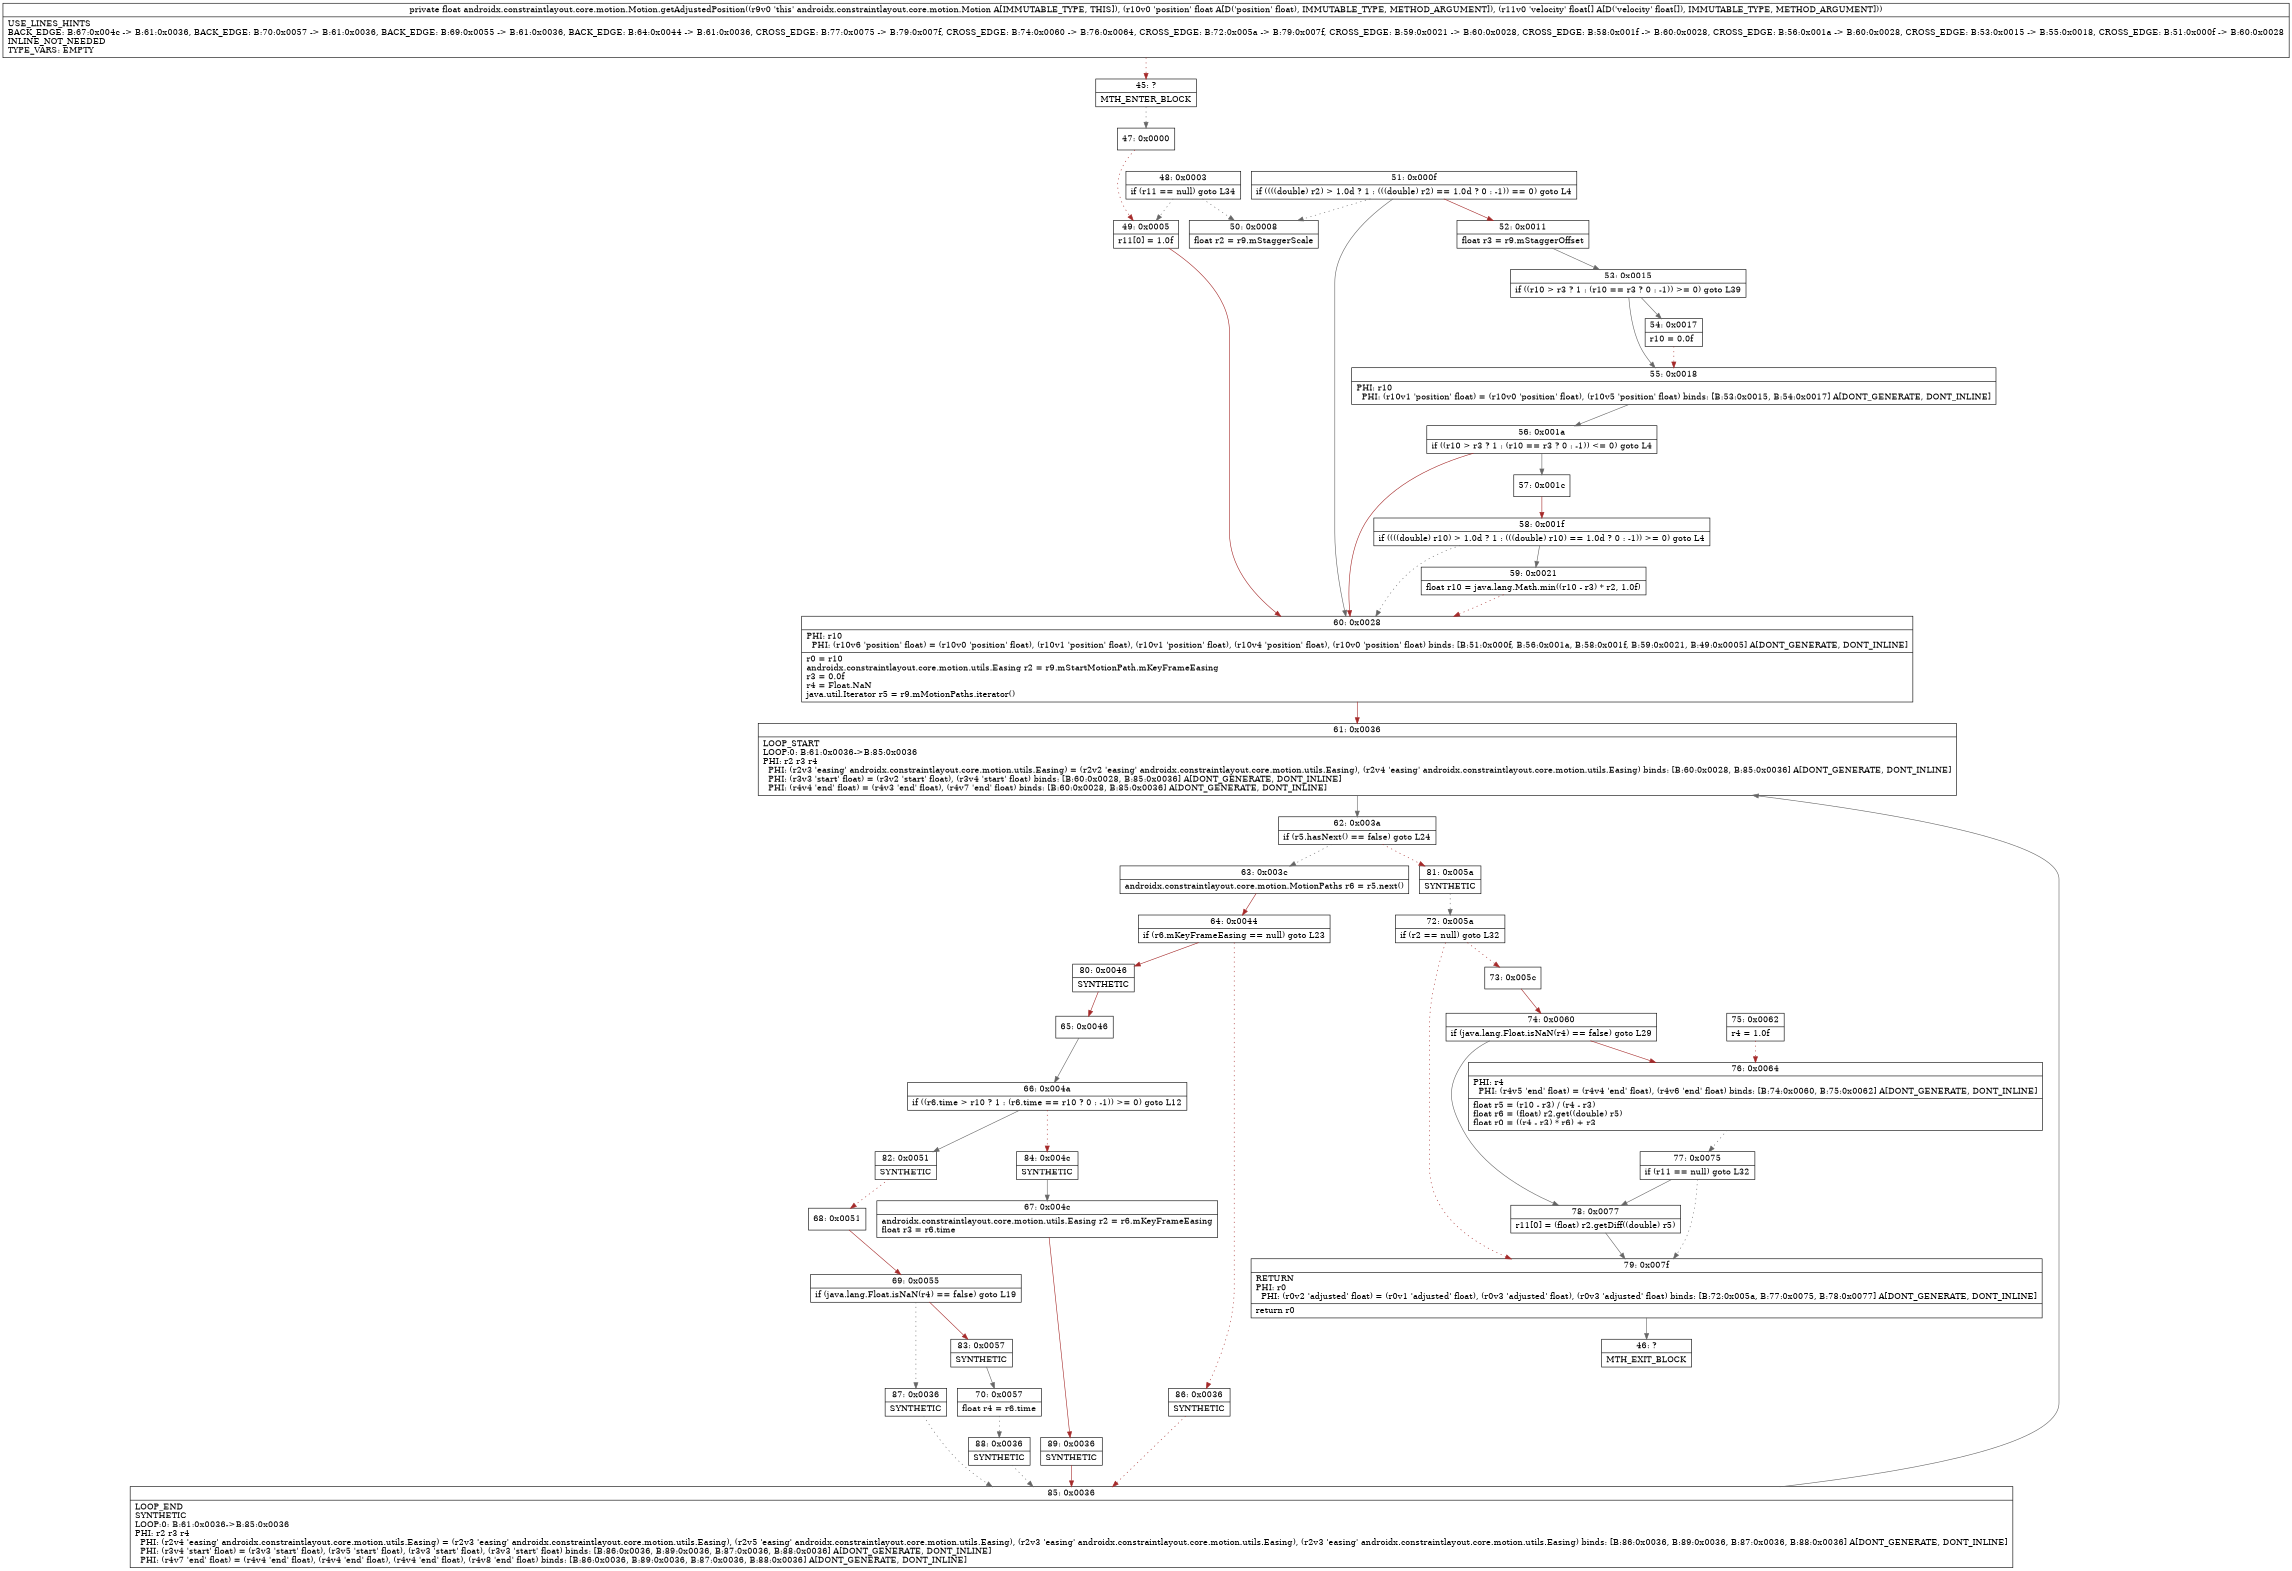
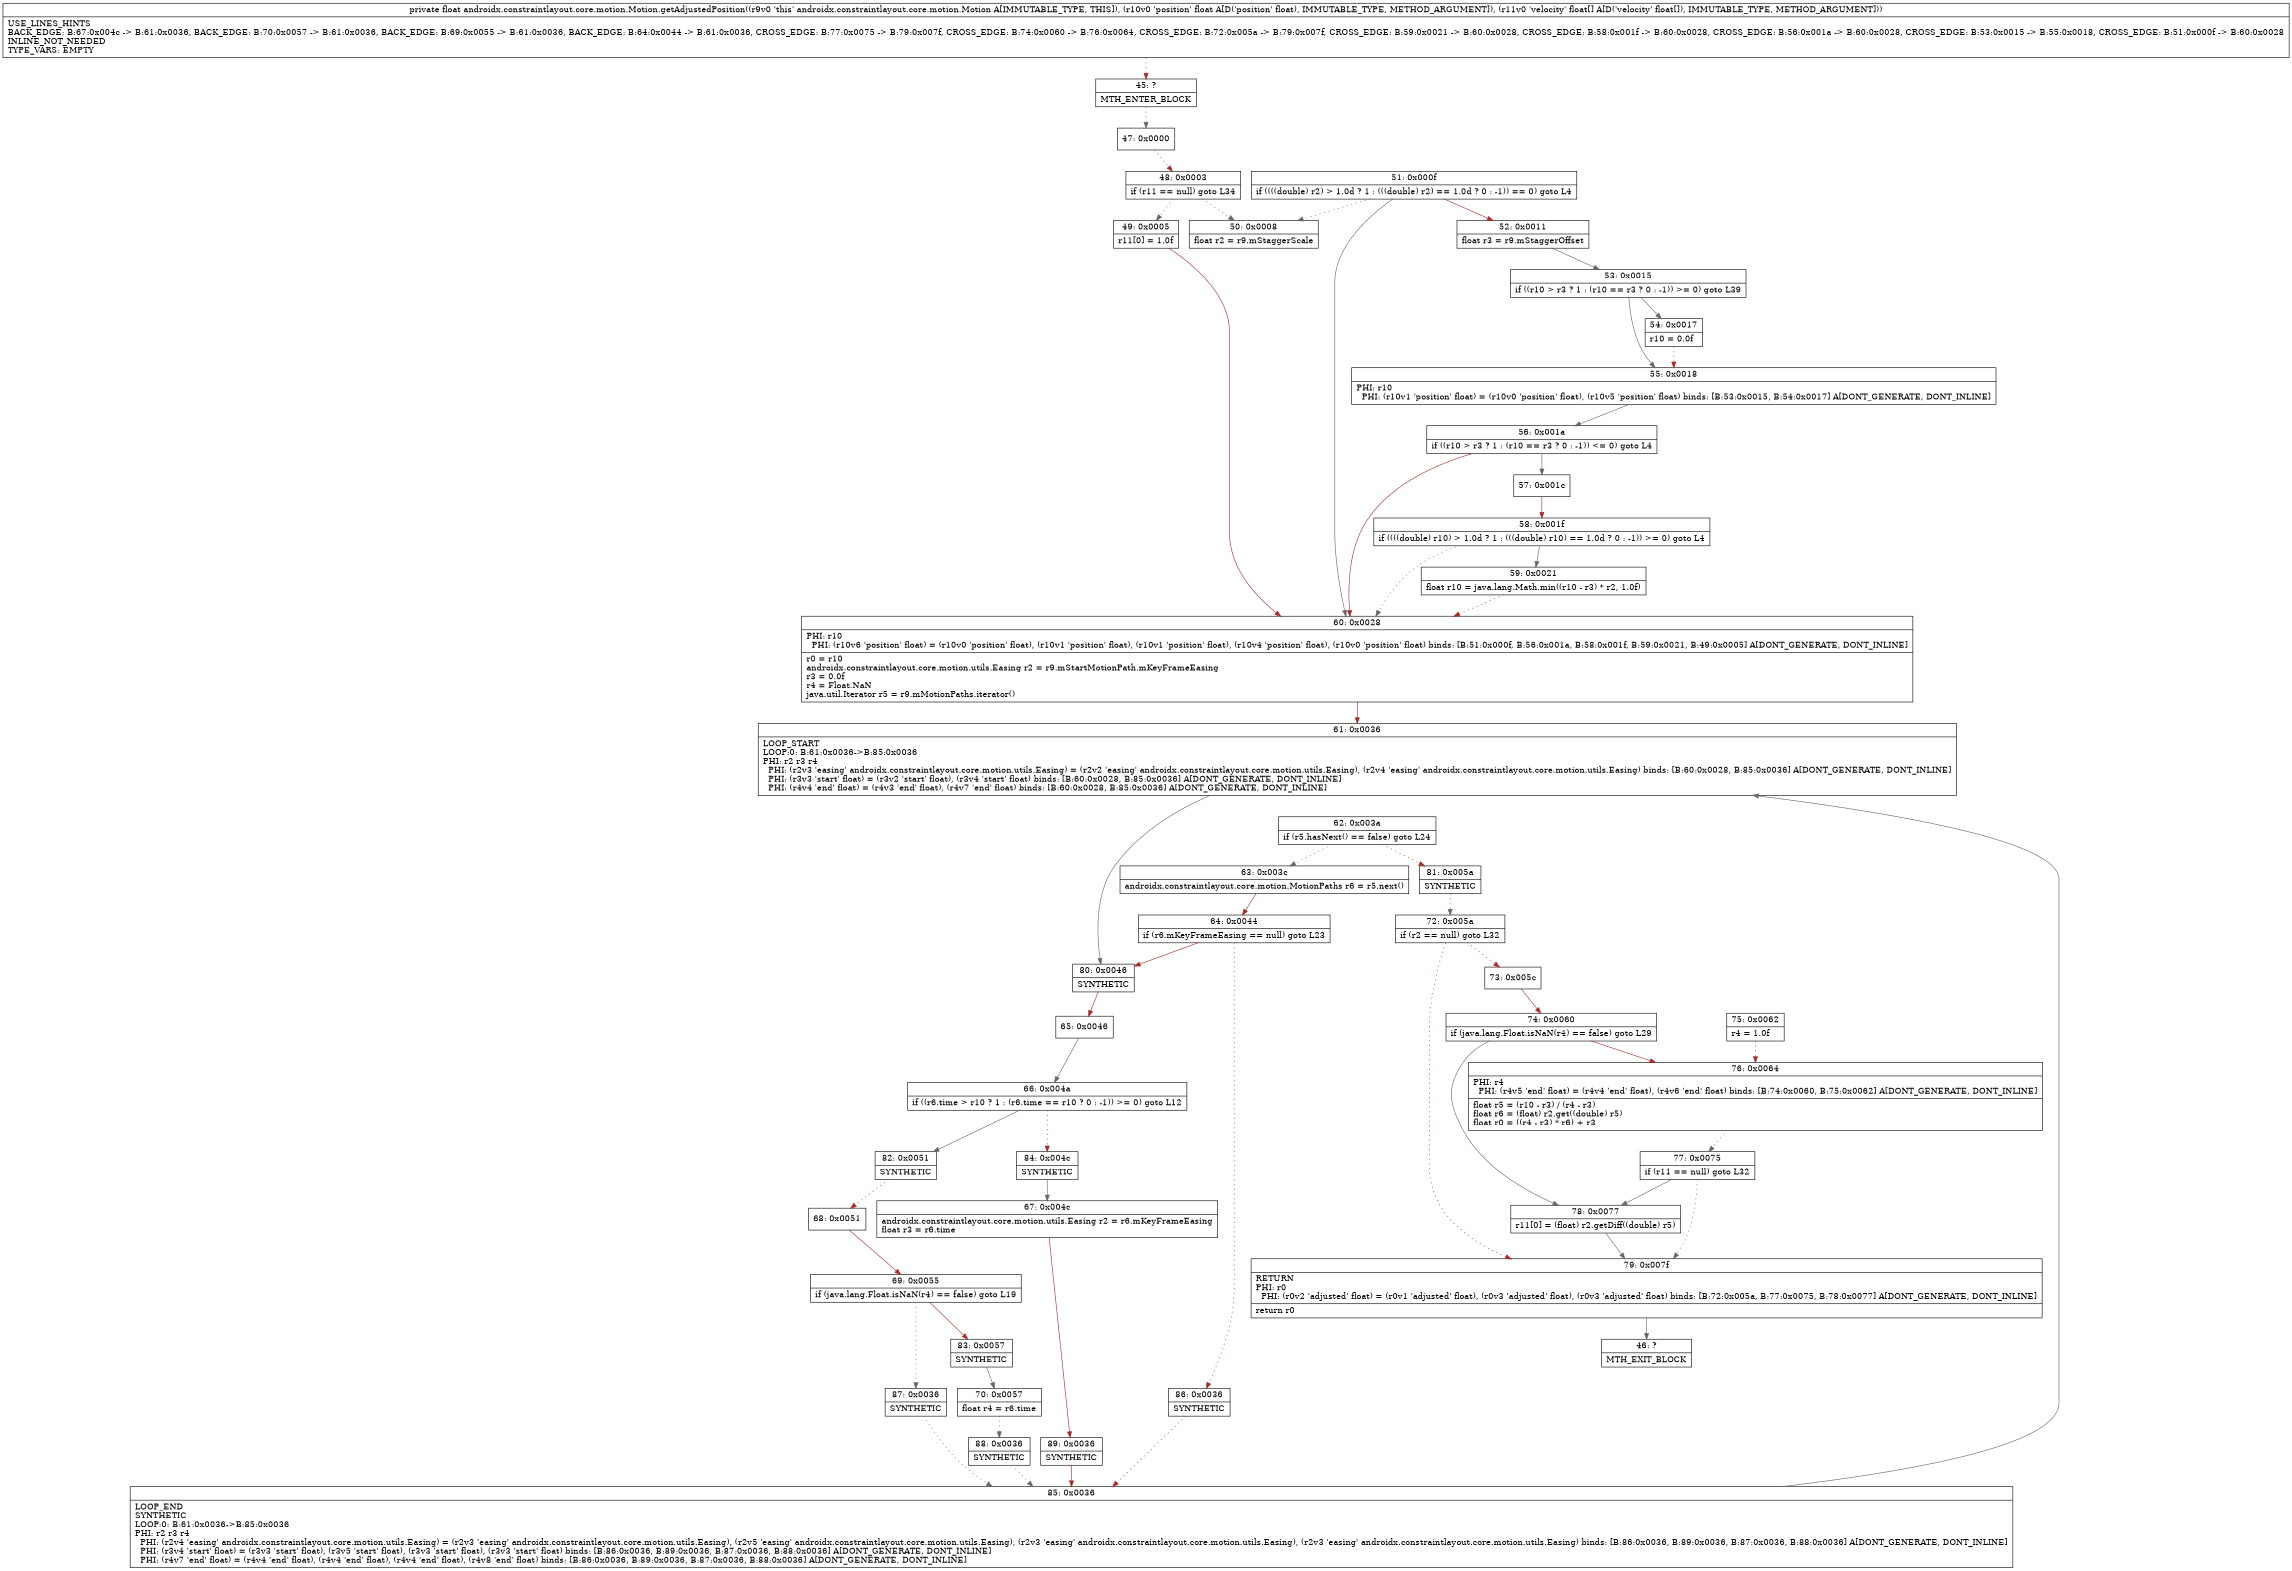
(1118, 182) -> (1162, 158)
(1357, 803) -> (1123, 856)
